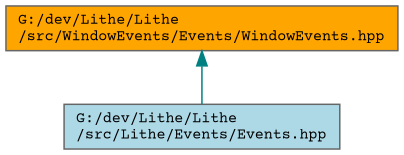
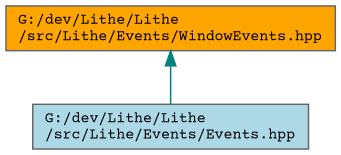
(202, 28) -> (171, 28)
